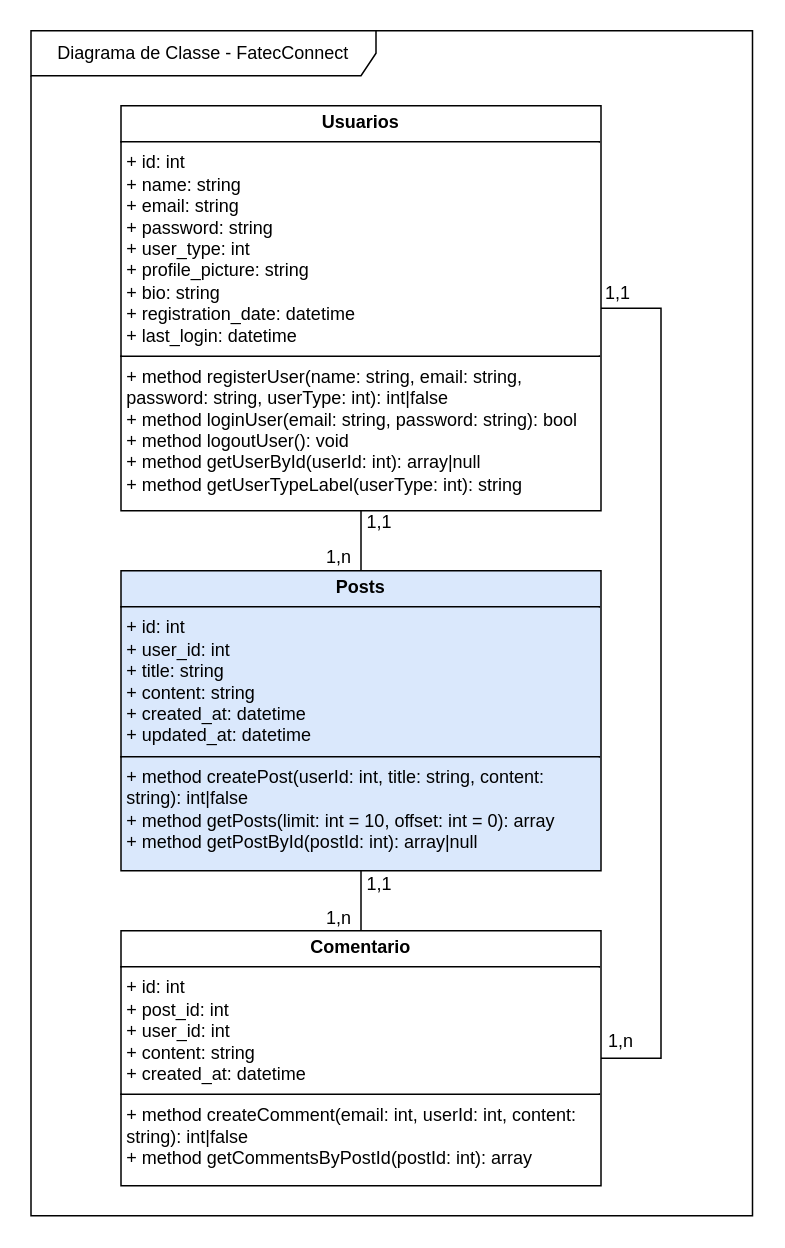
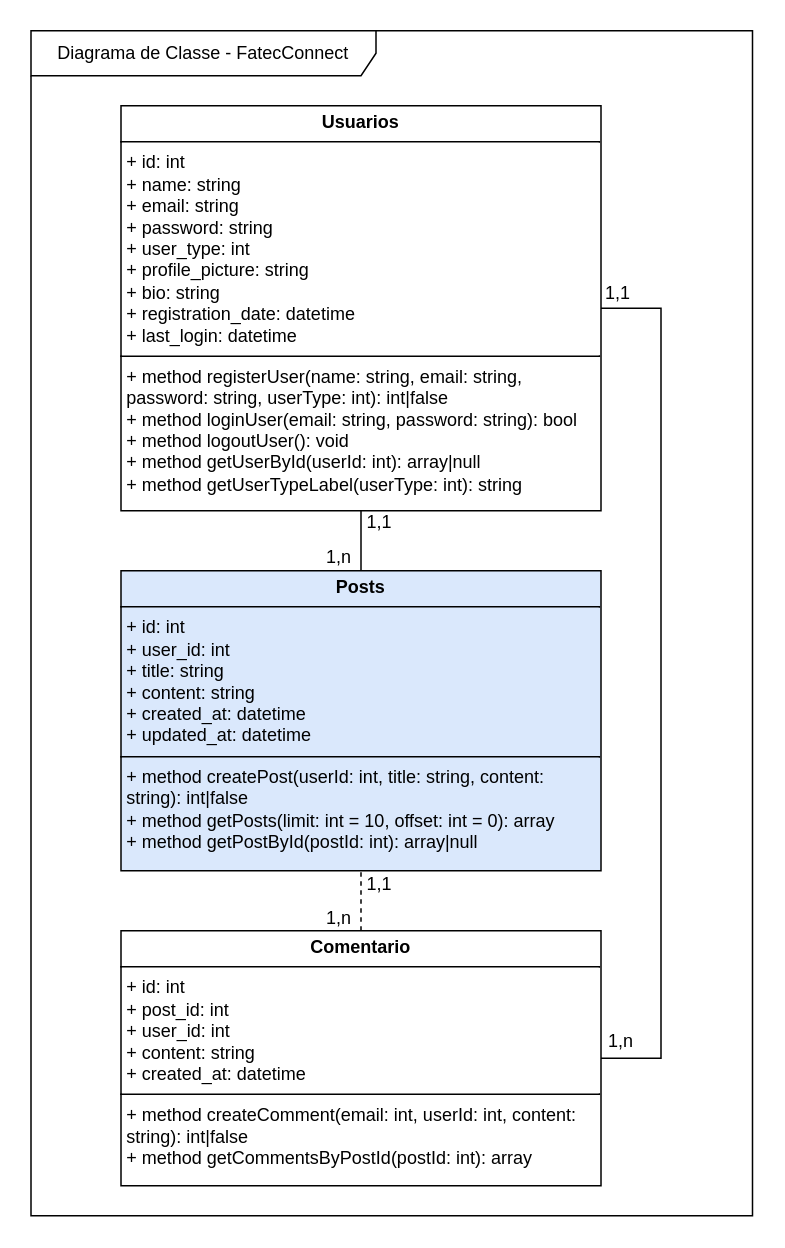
(361, 902) -> (361, 902)
